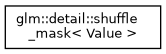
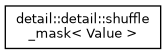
(83, 27) -> (83, 27)
